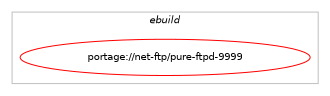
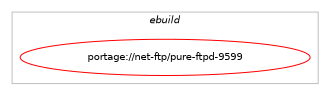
(165, 57) -> (165, 57)
